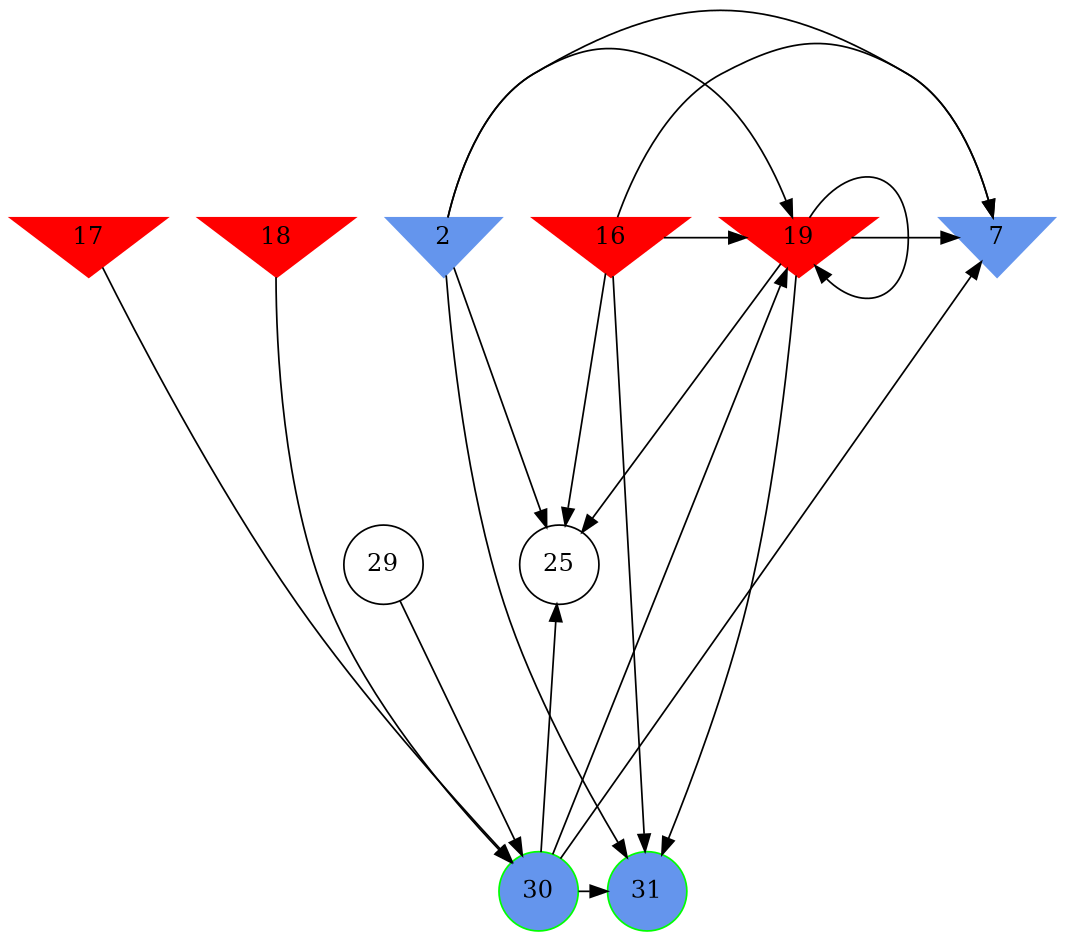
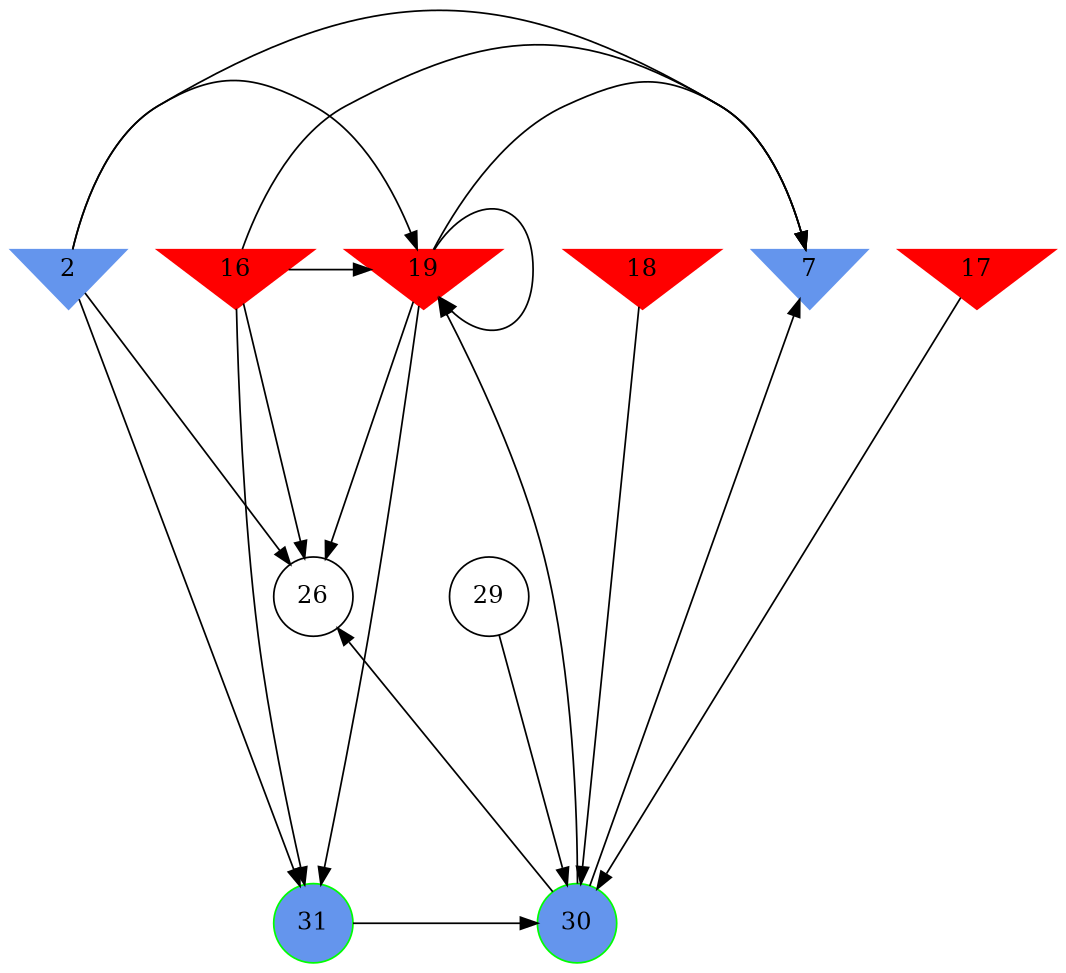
(559, 565) -> (313, 597)
(584, 891) -> (437, 923)
